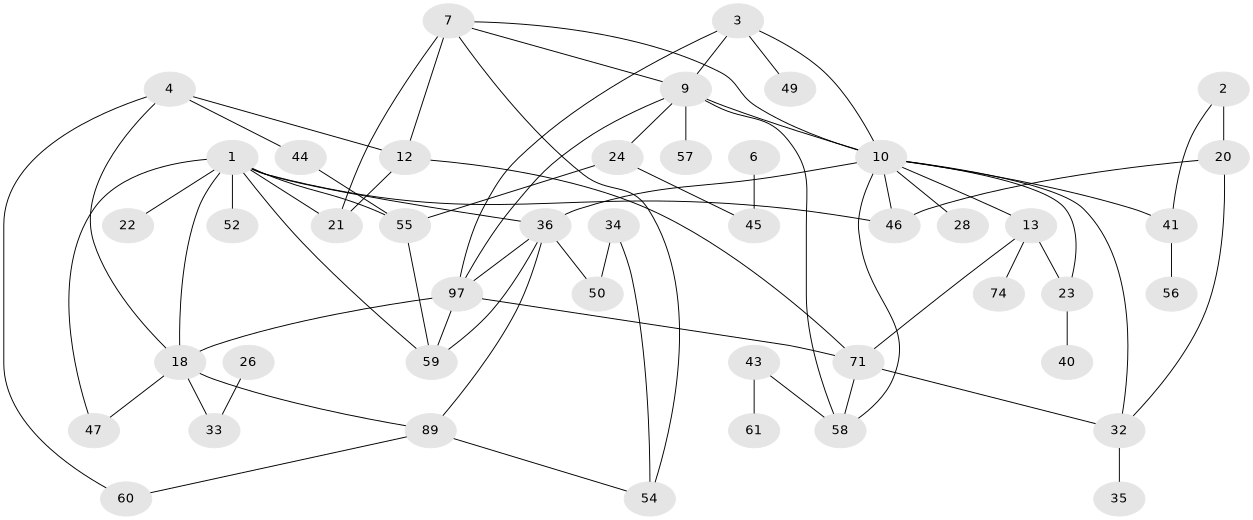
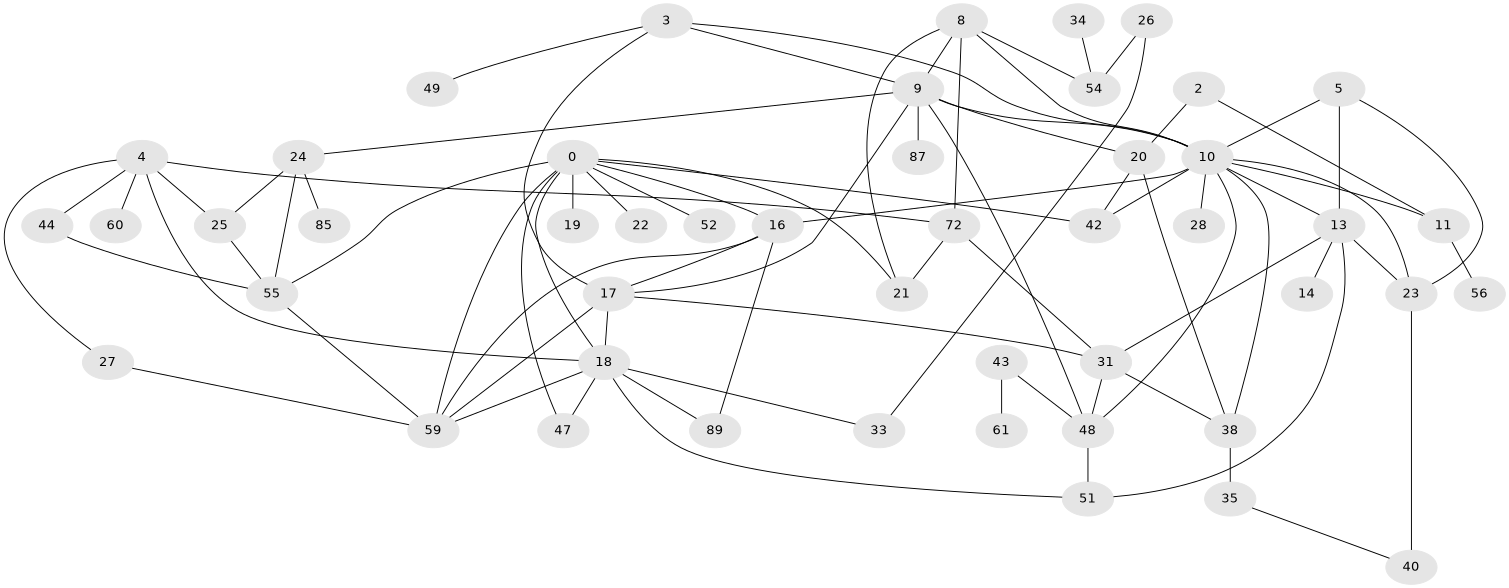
(449, 21) -> (962, 21)
none -> (1339, 89)
none -> (1026, 128)
(232, 157) -> (573, 157)
(405, 157) -> (954, 226)
(686, 157) -> (918, 157)
(754, 157) -> none
none -> (220, 226)
(545, 226) -> (778, 226)
none -> (573, 226)
(754, 226) -> (324, 226)
(895, 226) -> (1095, 226)
(1172, 226) -> (1444, 226)
(457, 294) -> (609, 294)
(598, 294) -> none
(999, 294) -> (1307, 294)
none -> (108, 362)
(858, 362) -> (1106, 362)
none -> (519, 397)
(840, 431) -> (1088, 431)
(1119, 431) -> (1230, 431)
(279, 465) -> none
(540, 465) -> (1121, 55)
none -> (1088, 499)
none -> (1321, 533)
